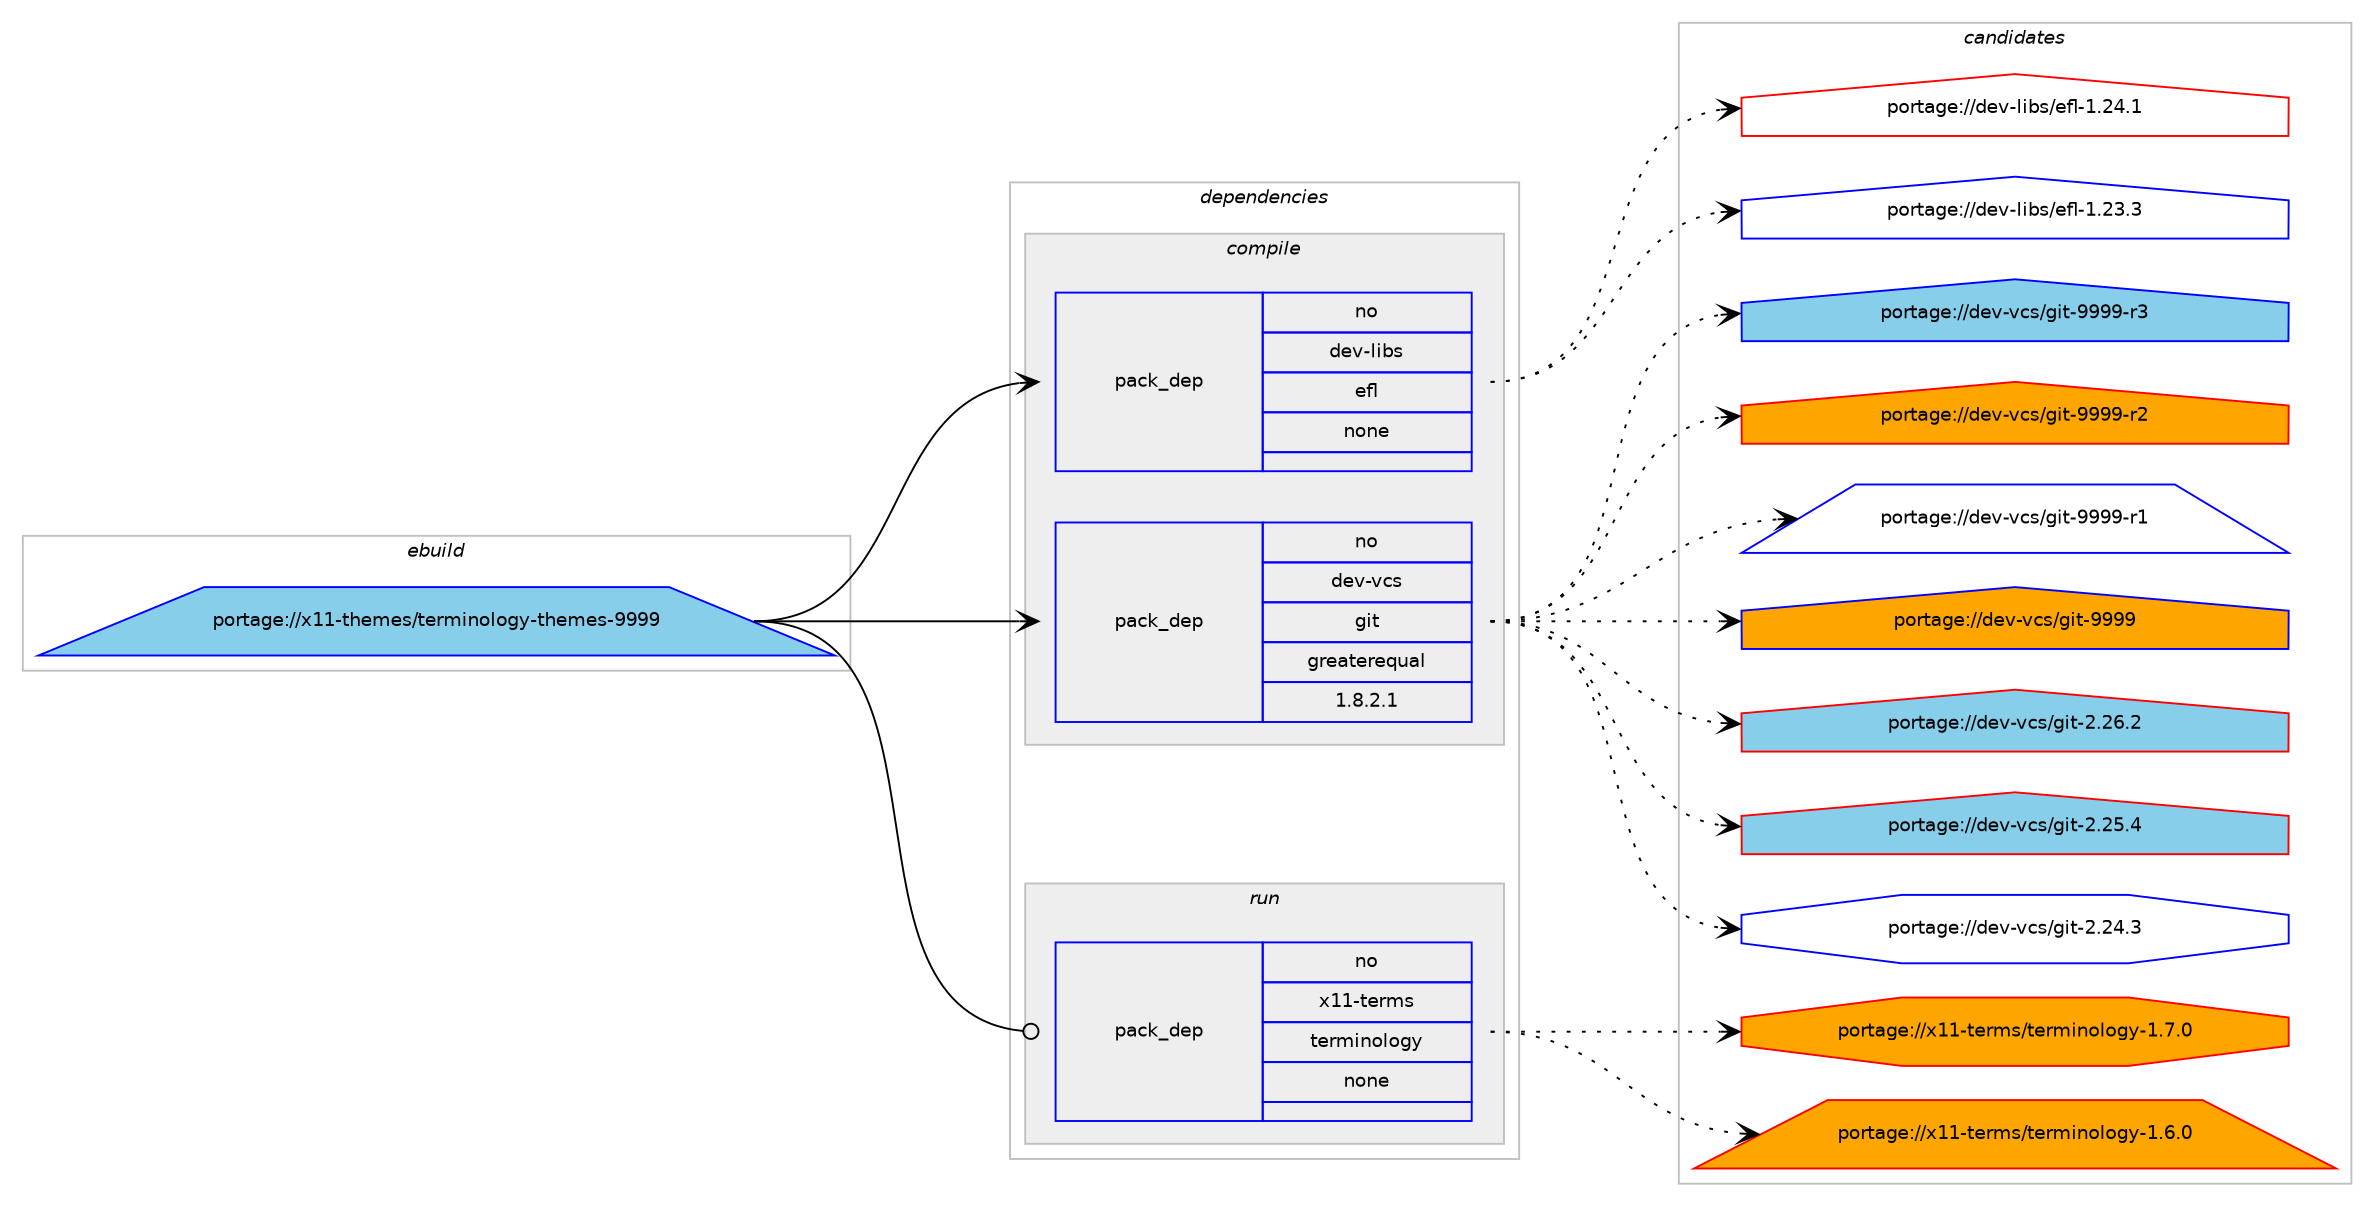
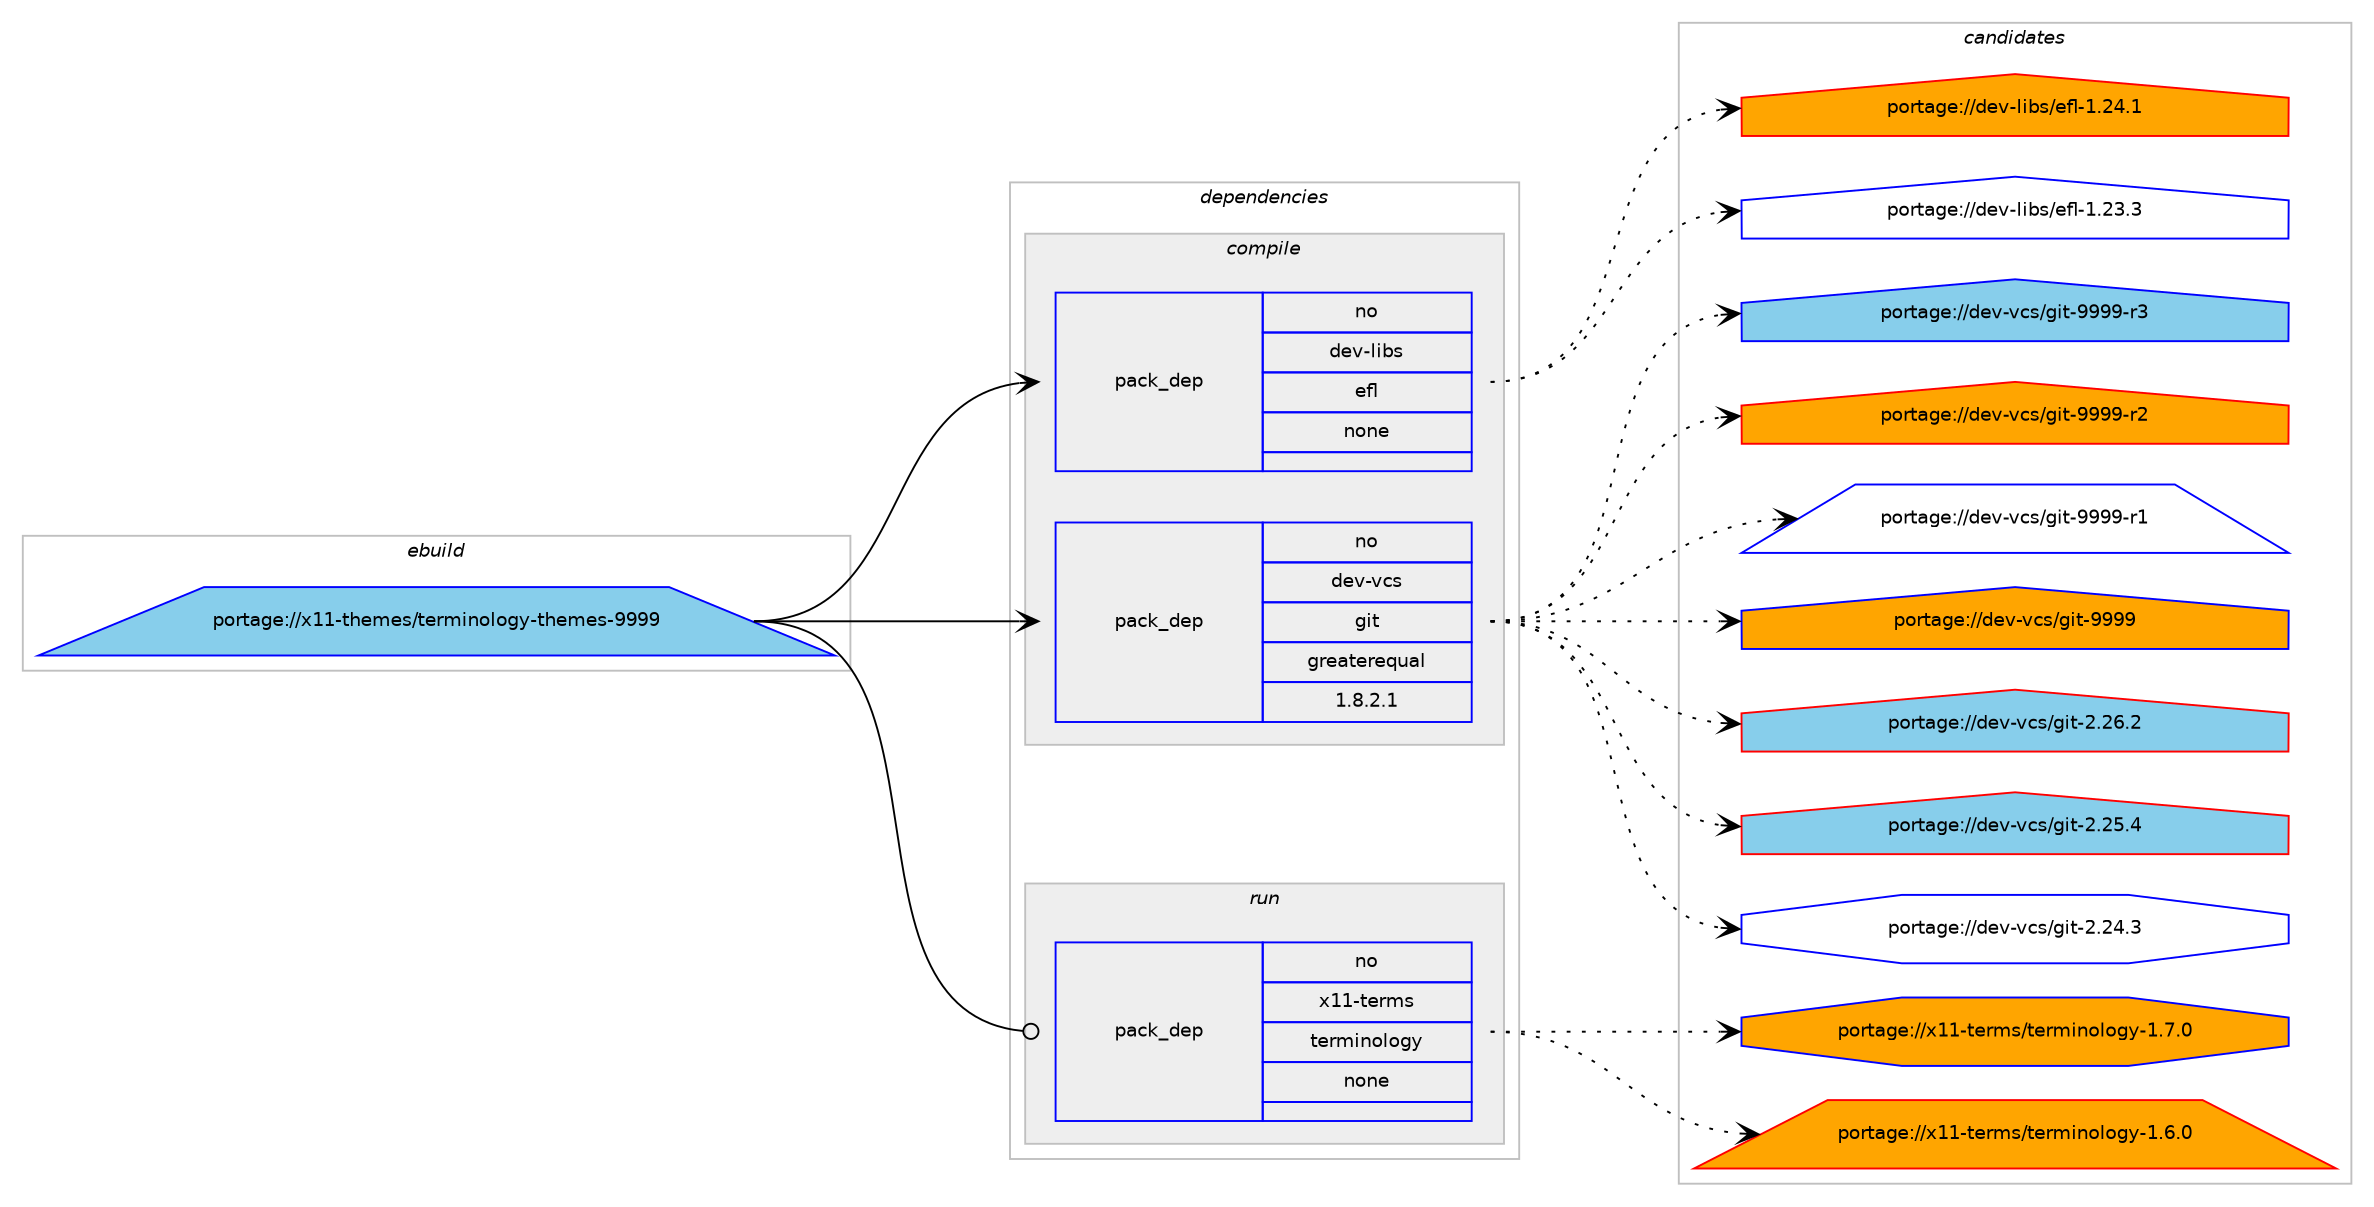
(2015, 108) -> (2015, 108)
(2015, 1032) -> (2015, 1032)
